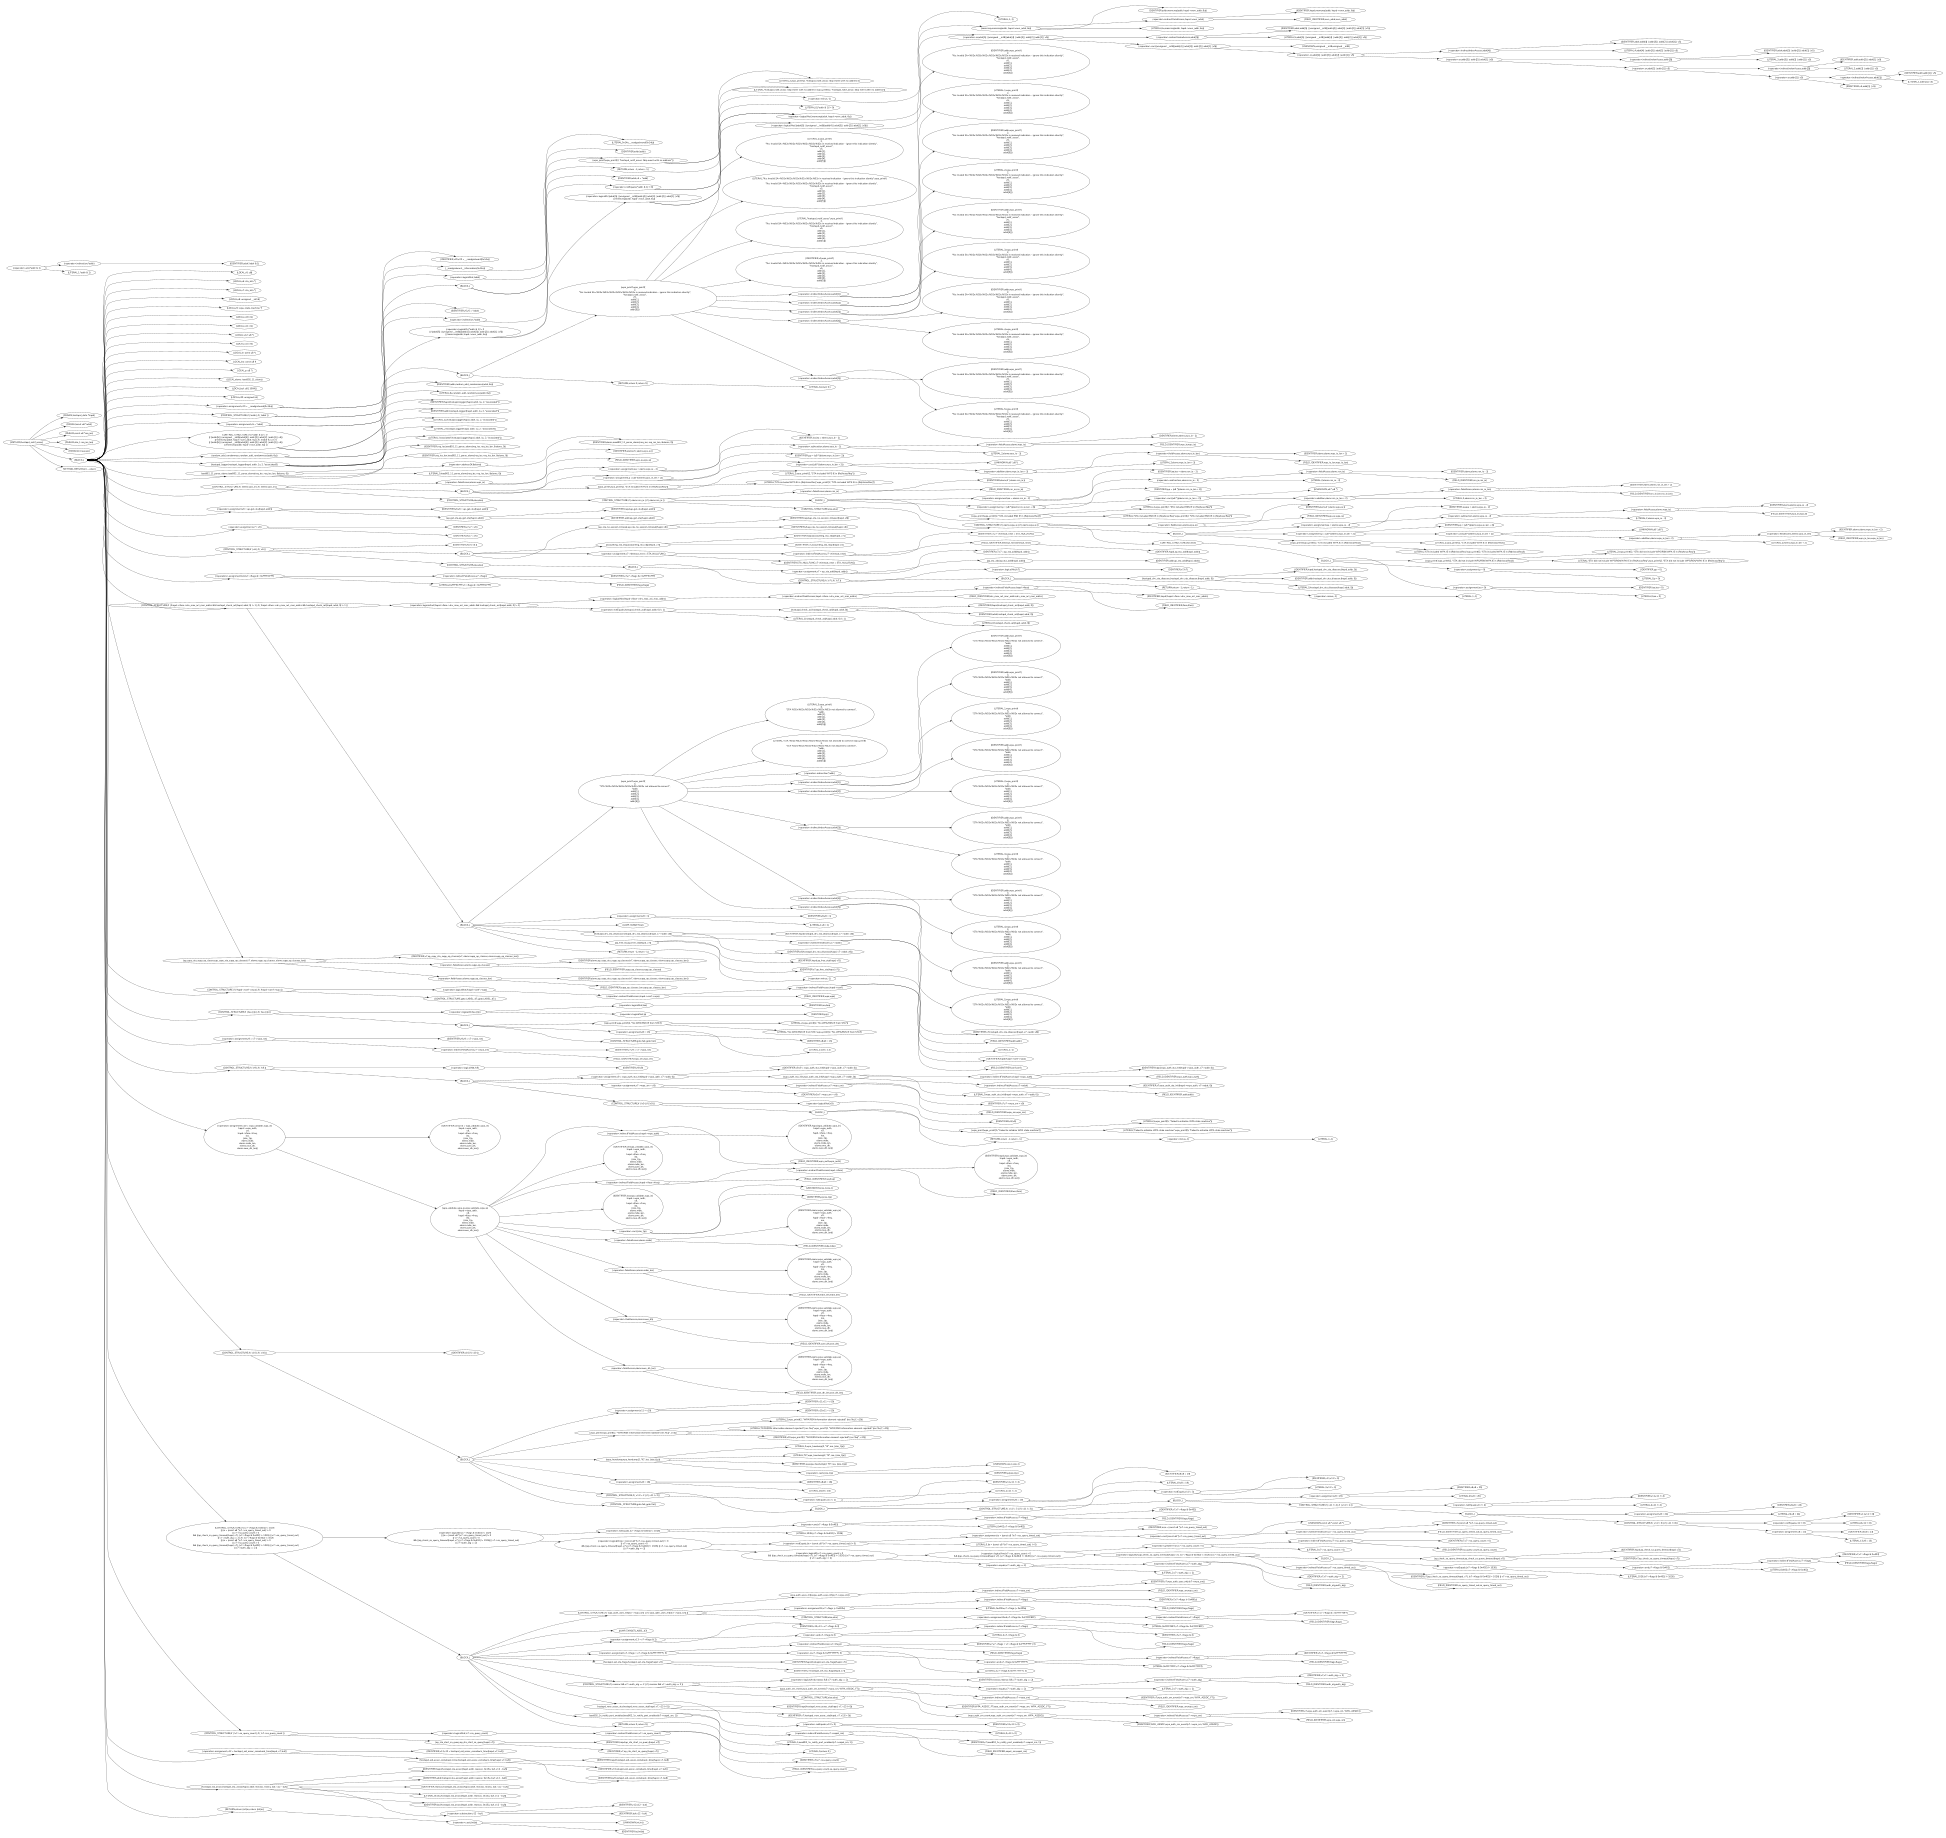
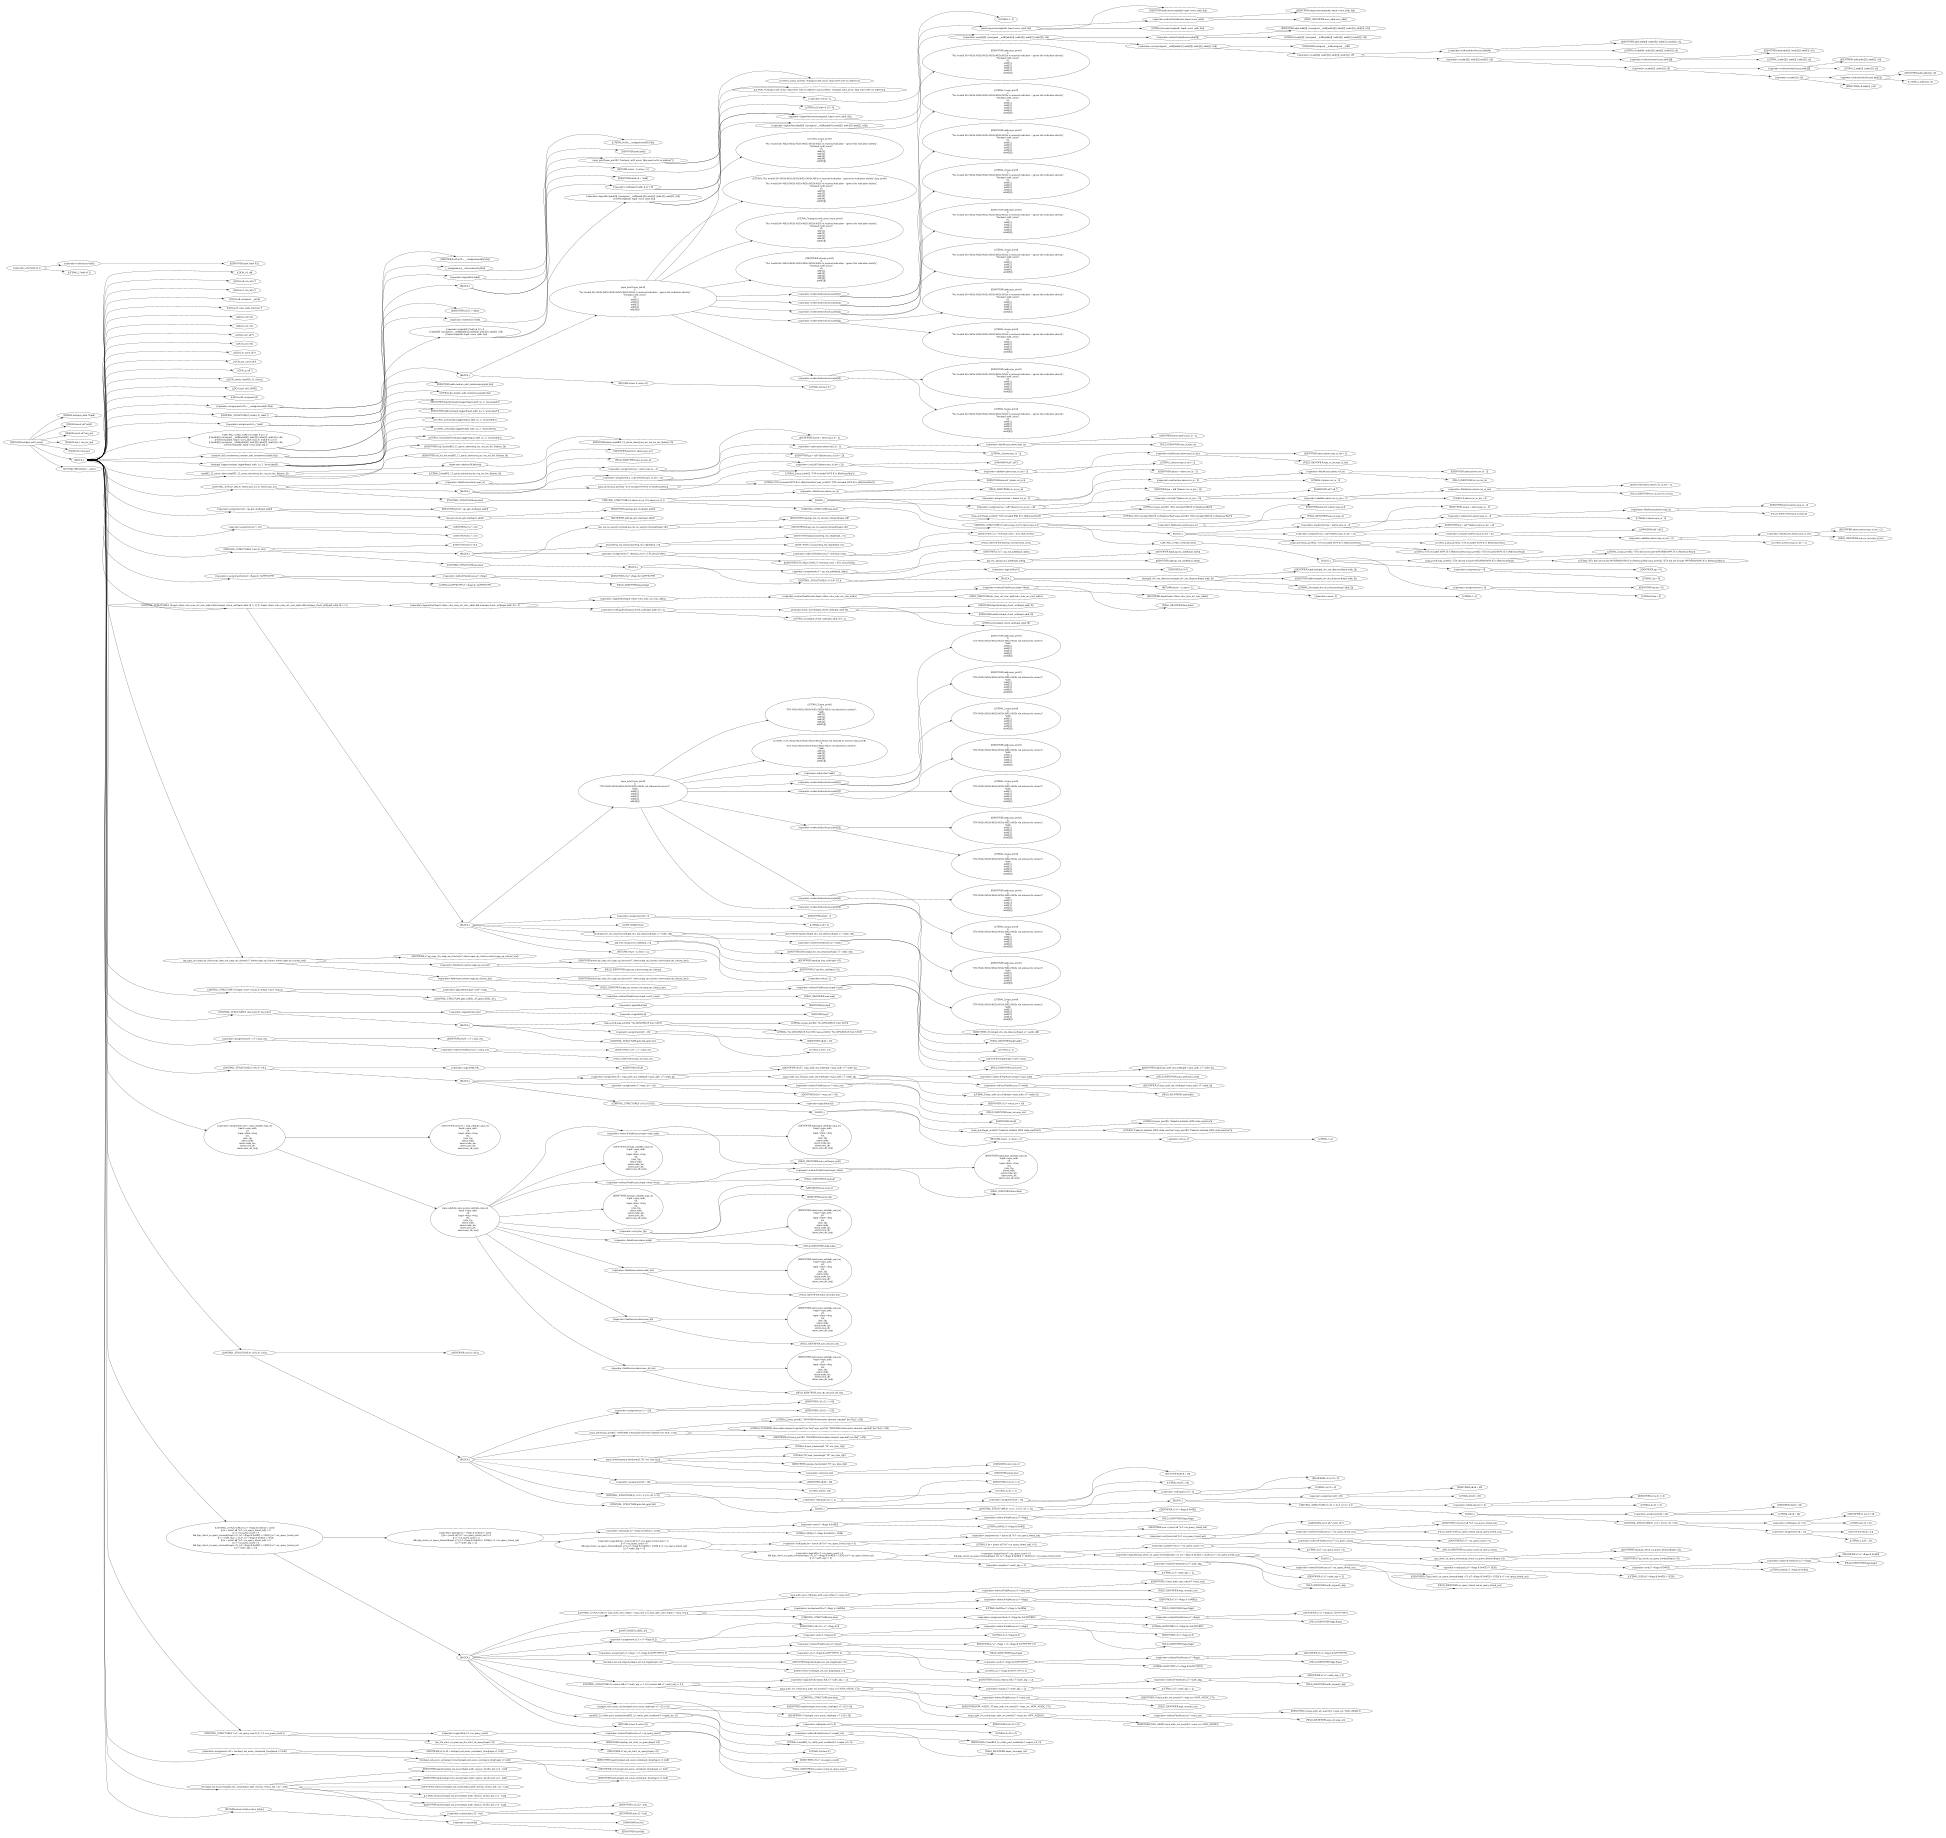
(1092, 547) -> (1090, 556)
